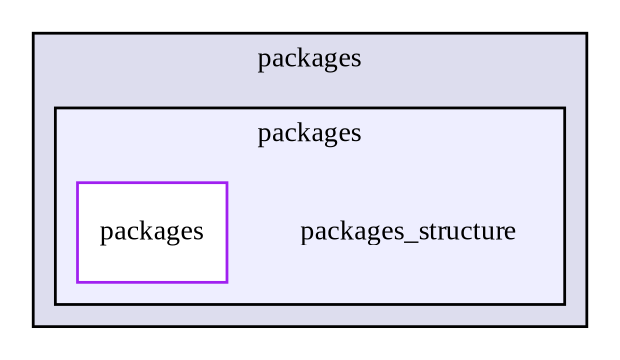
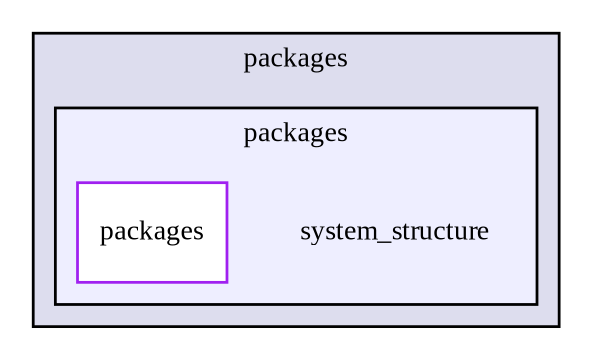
(410, 233) -> (396, 233)
